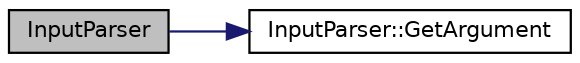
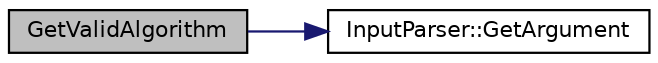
(89, 31) -> (128, 31)
